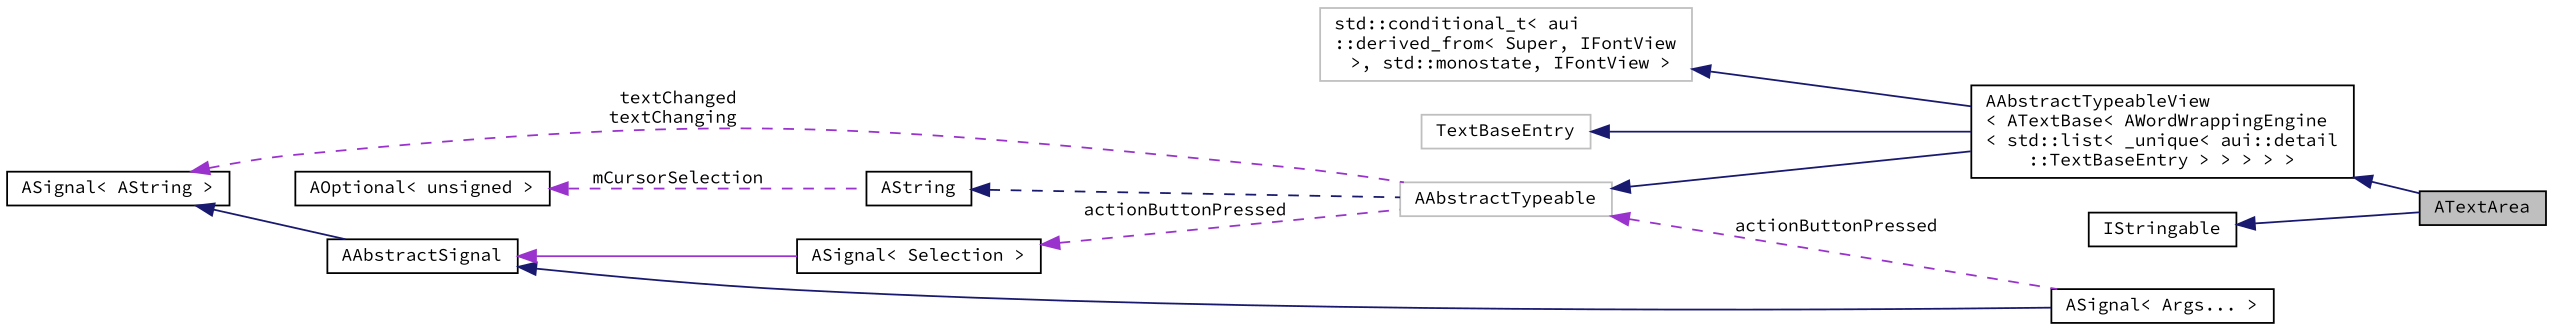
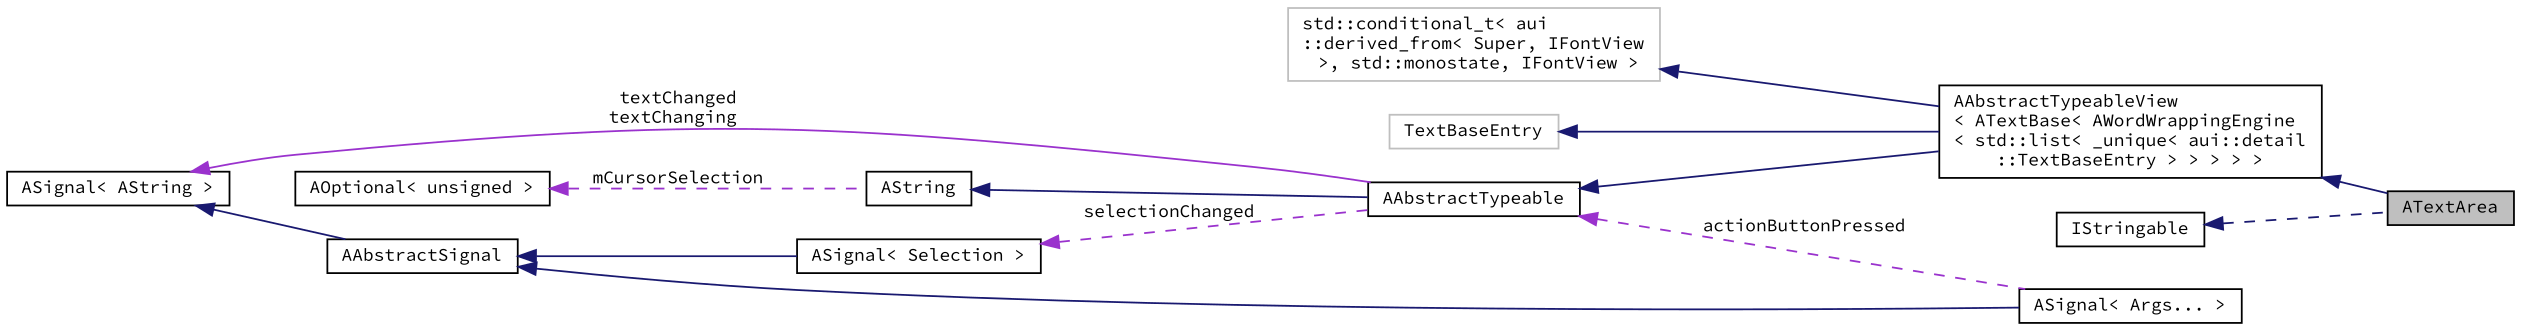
(807, 130) -> (790, 130)
(1195, 194) -> (1179, 194)
(1506, 199) -> (1474, 199)
(1180, 211) -> (1164, 213)
(2337, 218) -> (2305, 218)
(667, 256) -> (667, 256)
